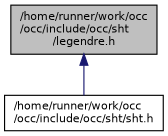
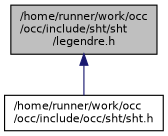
(84, 30) -> (84, 30)
